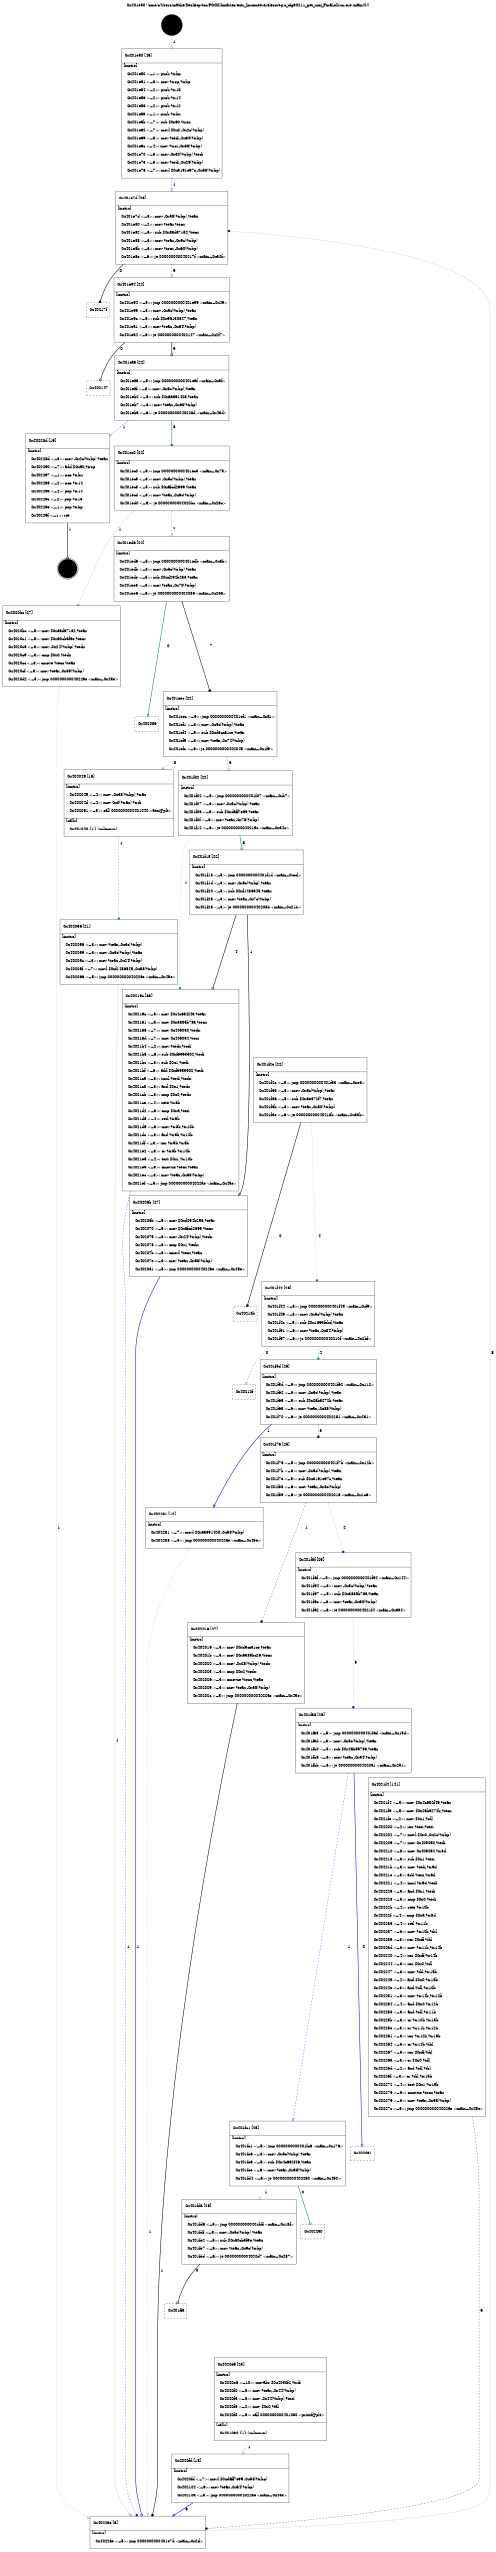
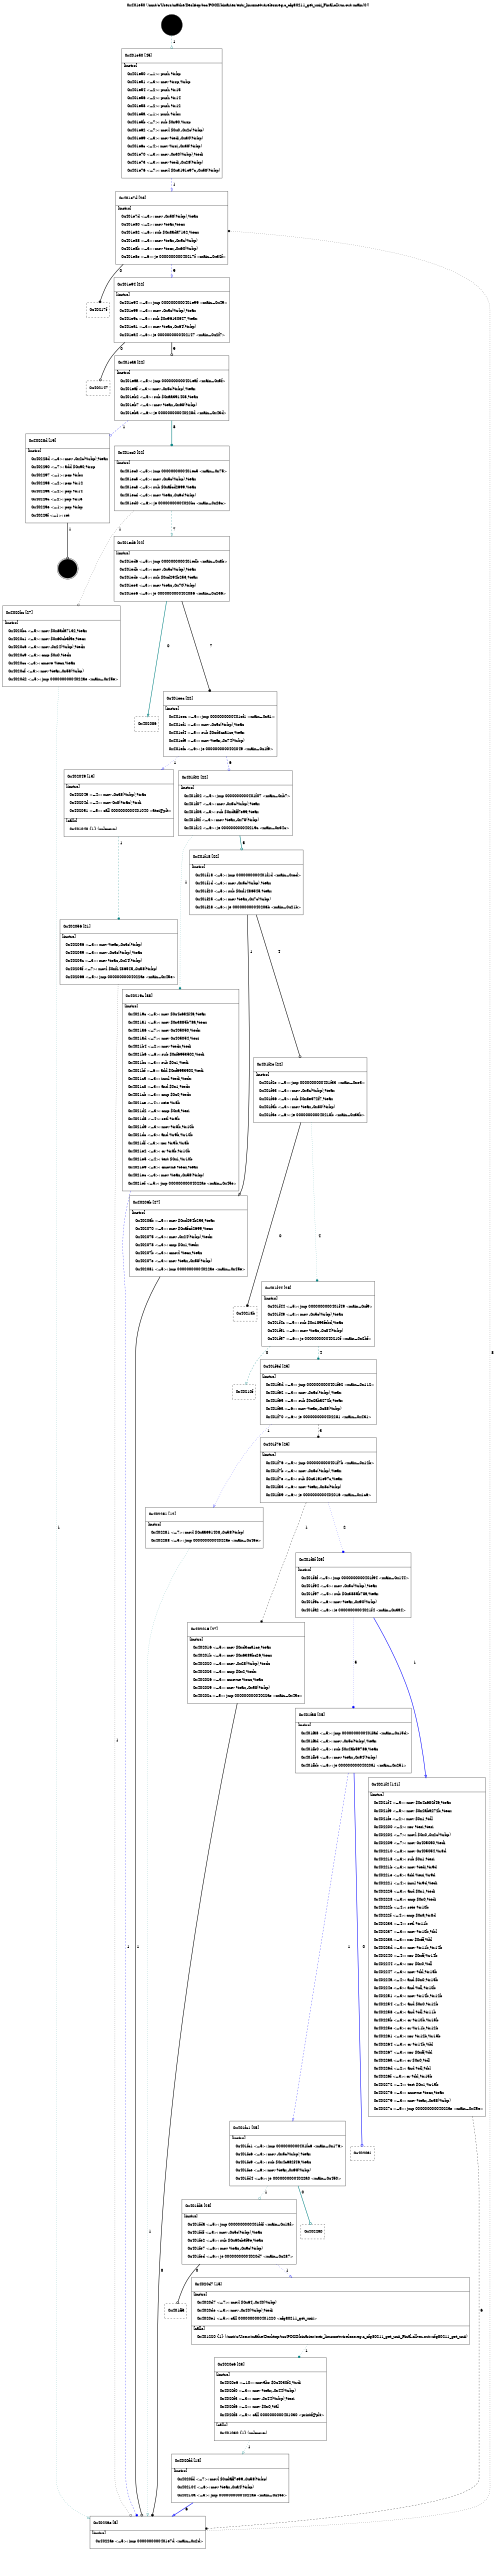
(174, 763) -> (174, 763)
(225, 951) -> (278, 985)
(239, 1462) -> (239, 1462)
none -> (409, 1693)
(115, 1751) -> (115, 1751)
(136, 1893) -> (136, 1893)
(161, 2271) -> (161, 2271)
none -> (330, 2311)
